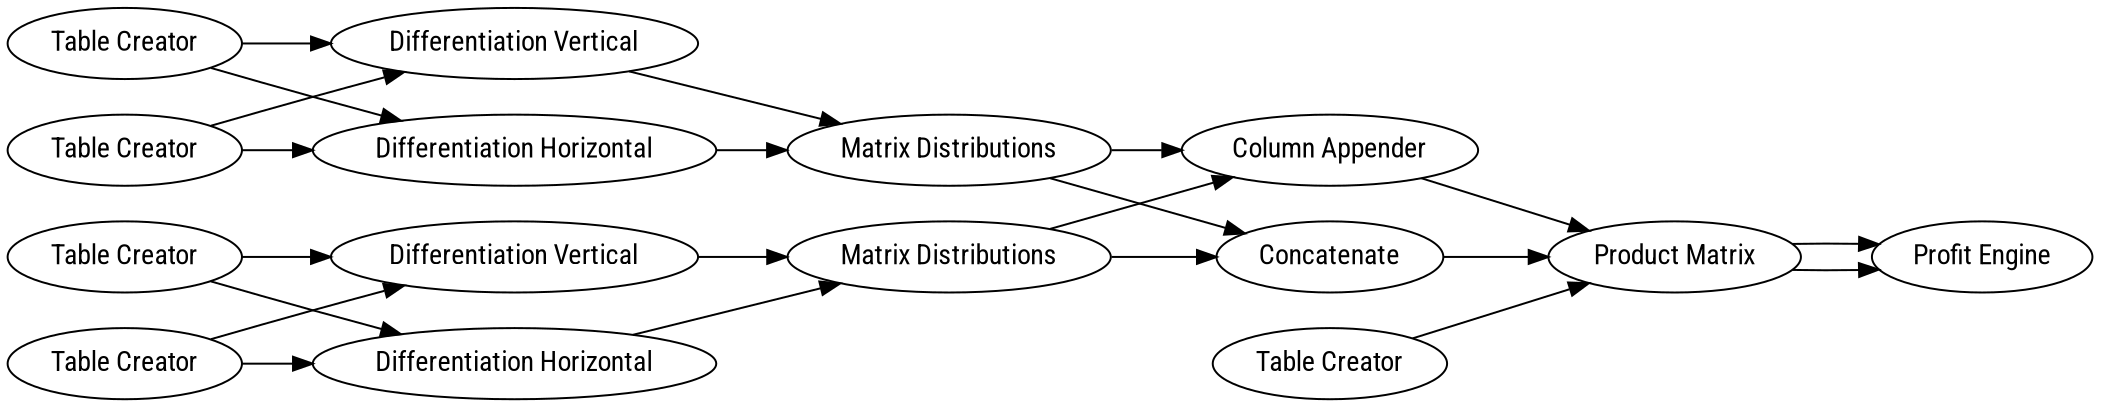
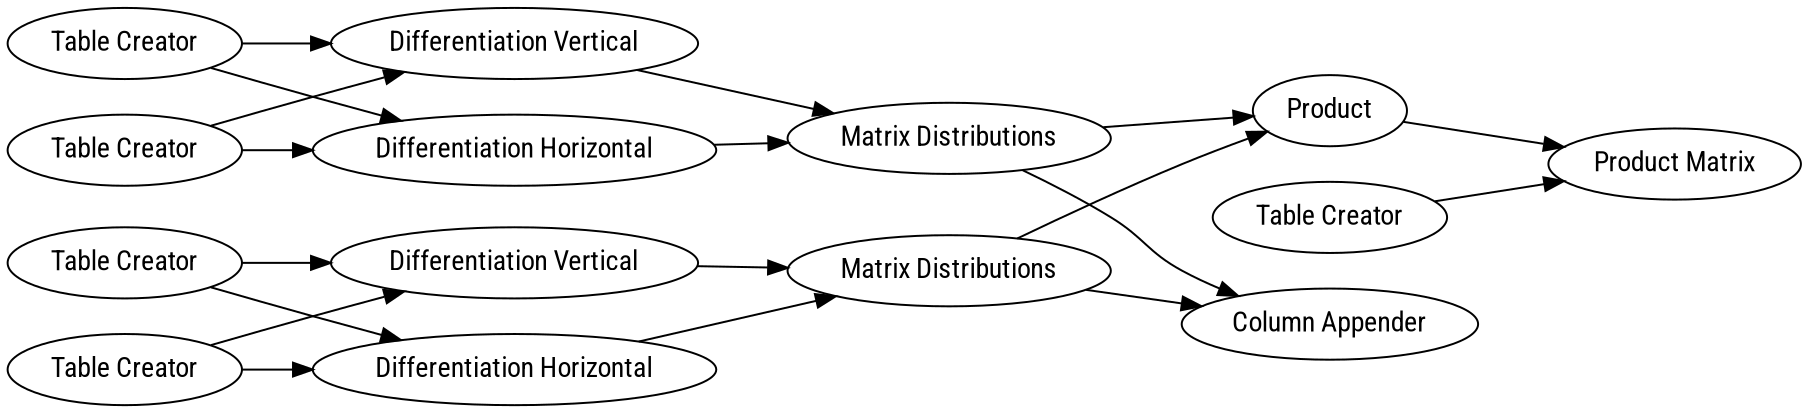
(1496, 202) -> none
(1330, 257) -> (1330, 111)
(1982, 257) -> none
